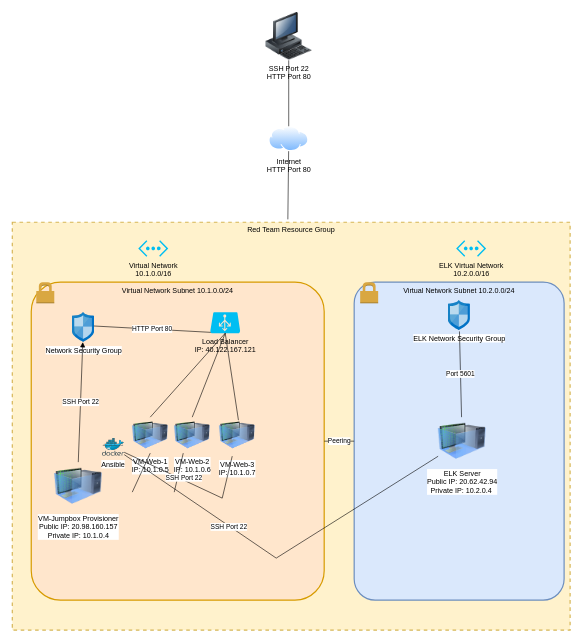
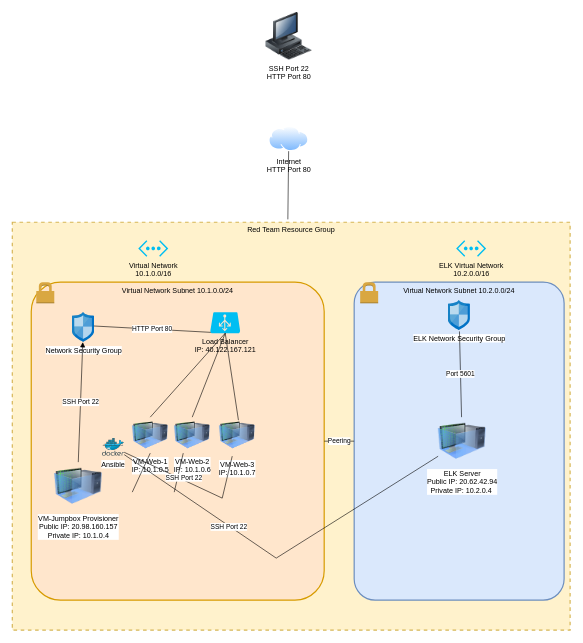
(289, 93) -> none
